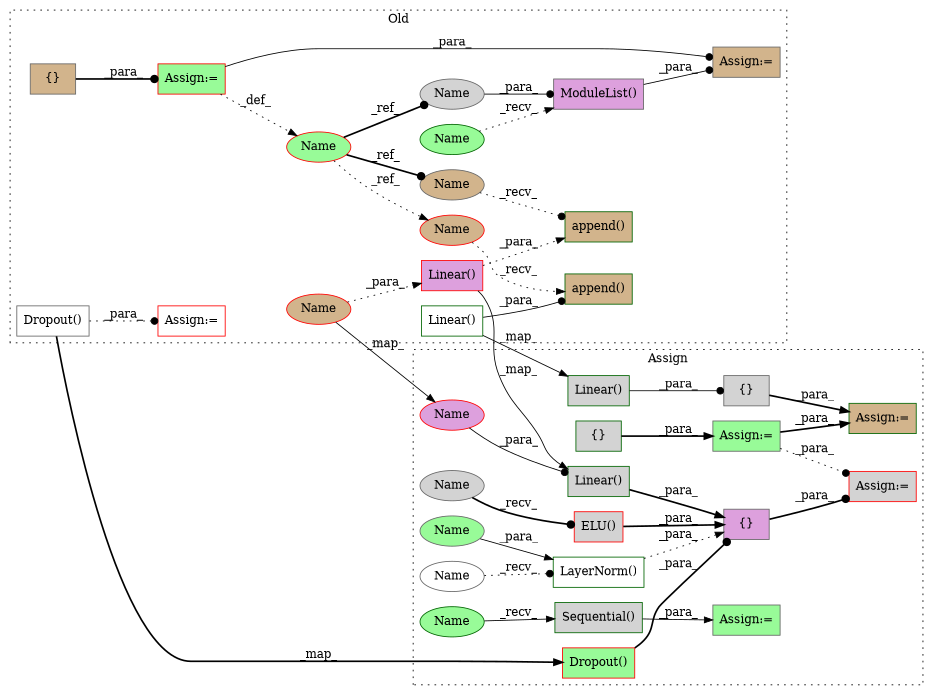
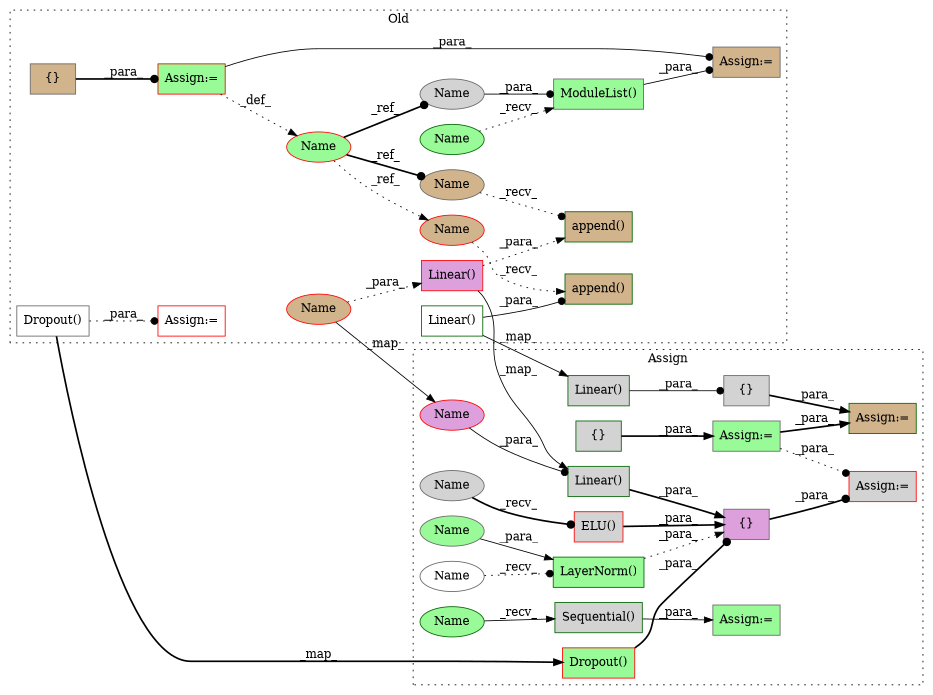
(599, 94) -> (599, 94)
(599, 572) -> (599, 572)
